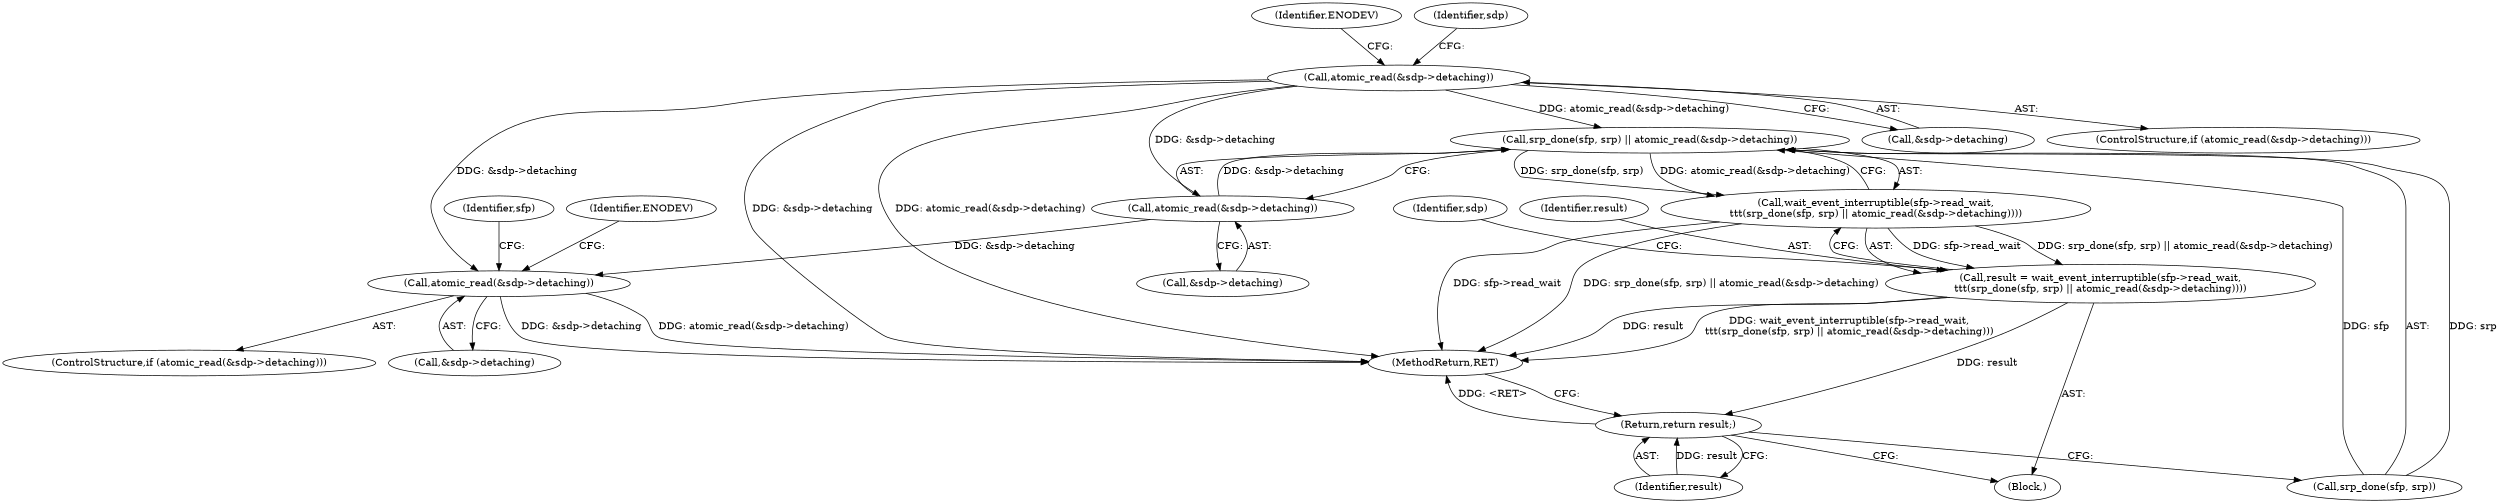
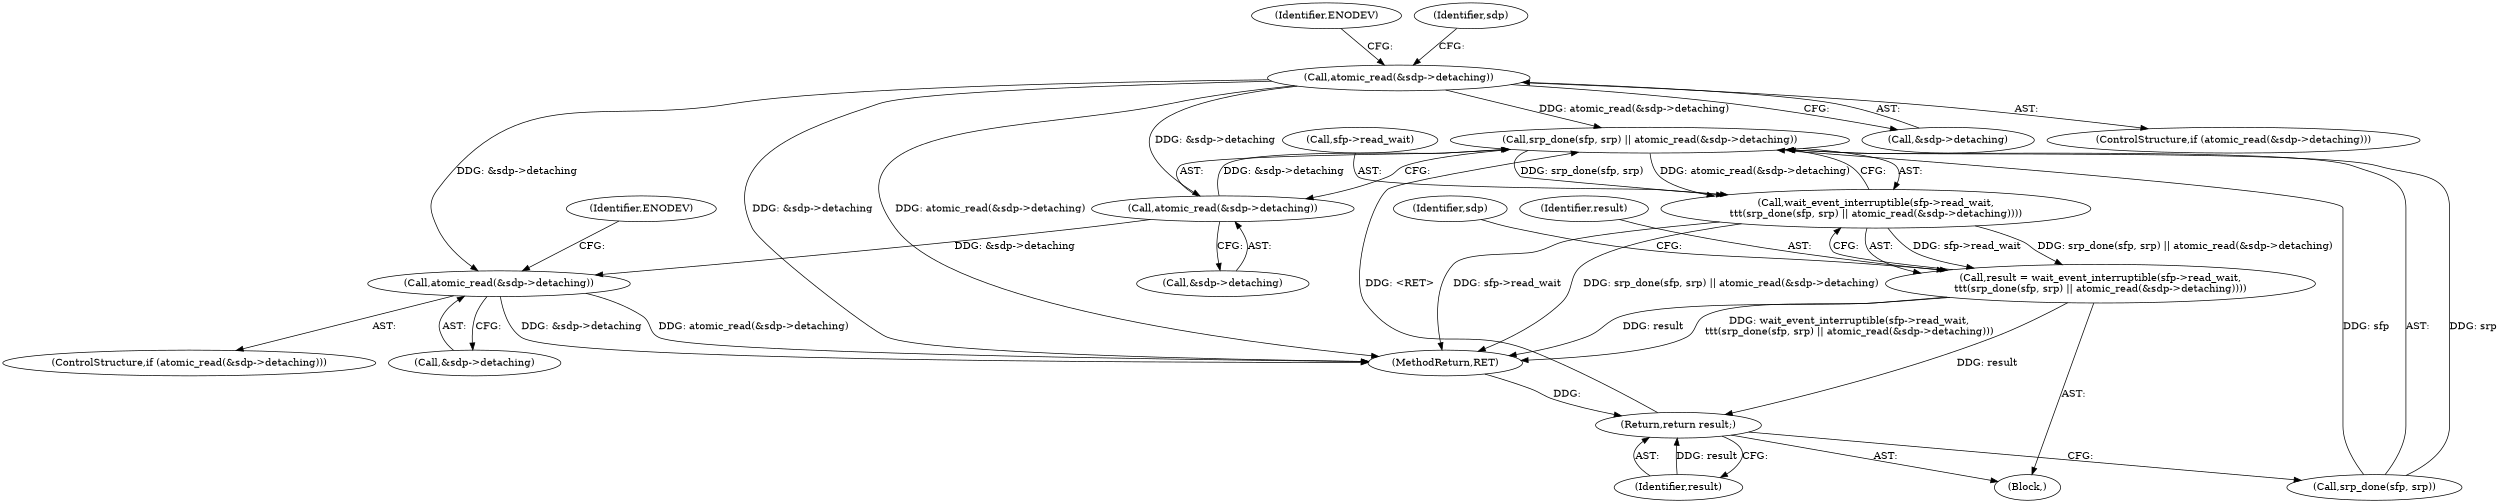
none -> (1360, 140)
(499, 209) -> none
(1569, 394) -> (1569, 394)
(1516, 417) -> (1369, 307)
(1887, 456) -> (1887, 456)
